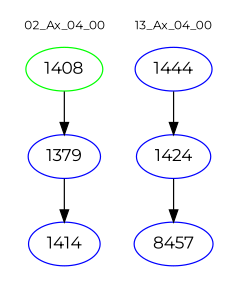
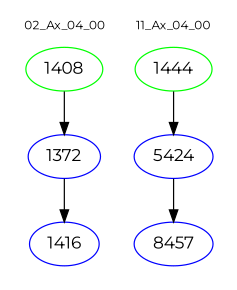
(174, 26) -> (174, 26)
(174, 69) -> (174, 69)
(64, 157) -> (64, 157)
(174, 157) -> (174, 157)
(64, 244) -> (64, 244)
